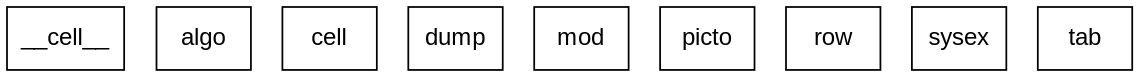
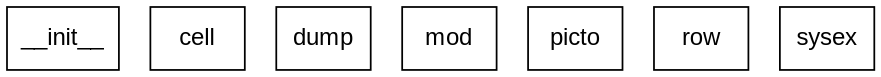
(66, 38) -> (63, 38)
(204, 38) -> none
(1085, 38) -> none
